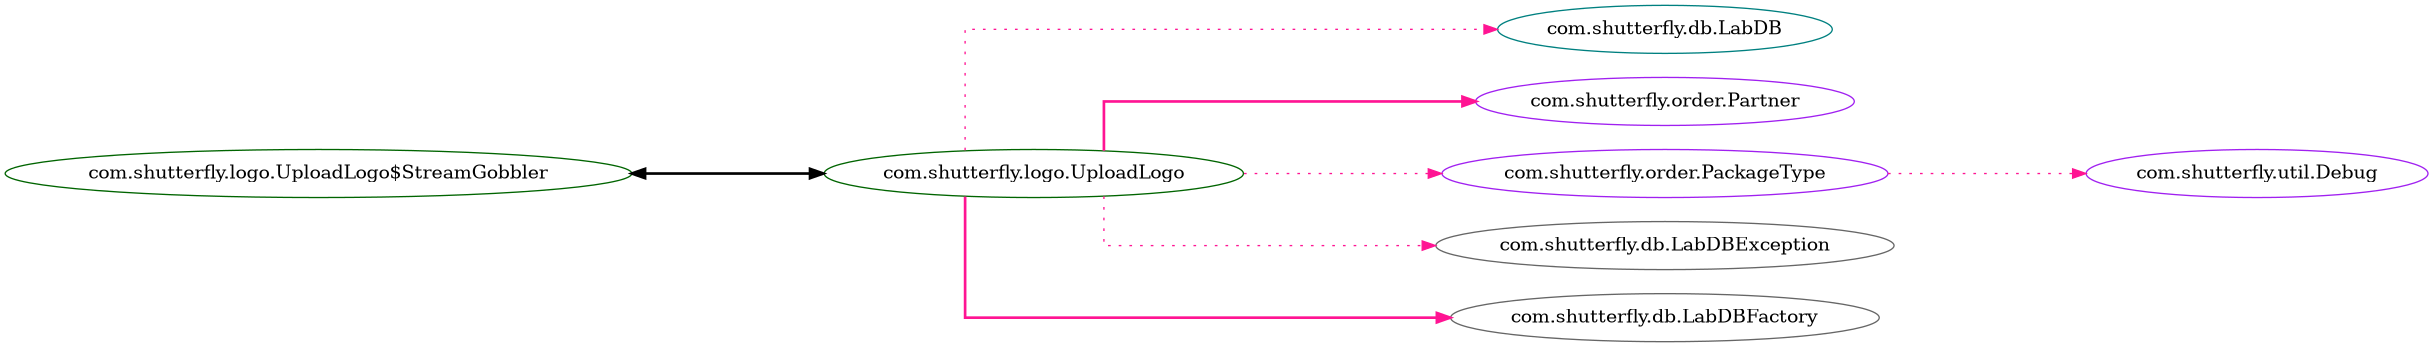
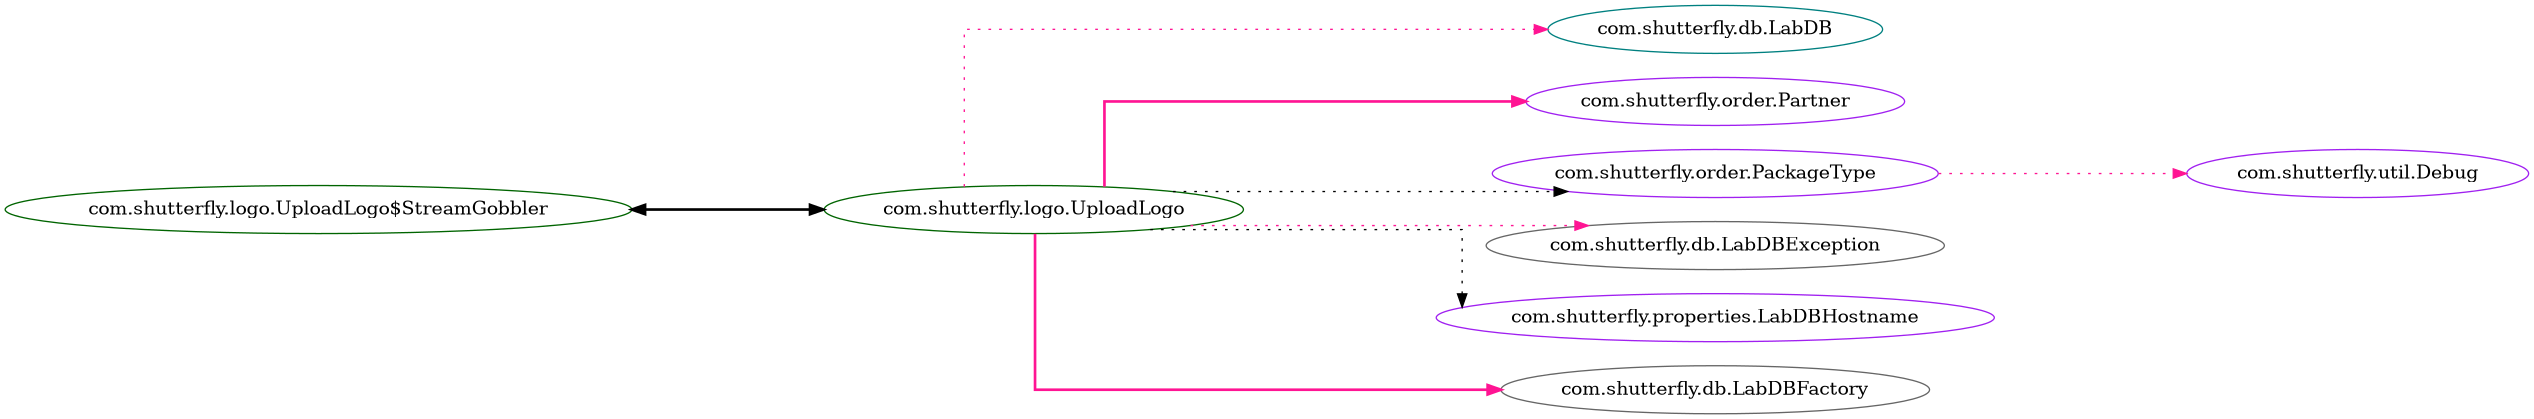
(1336, 174) -> (1364, 192)
none -> (1715, 318)
